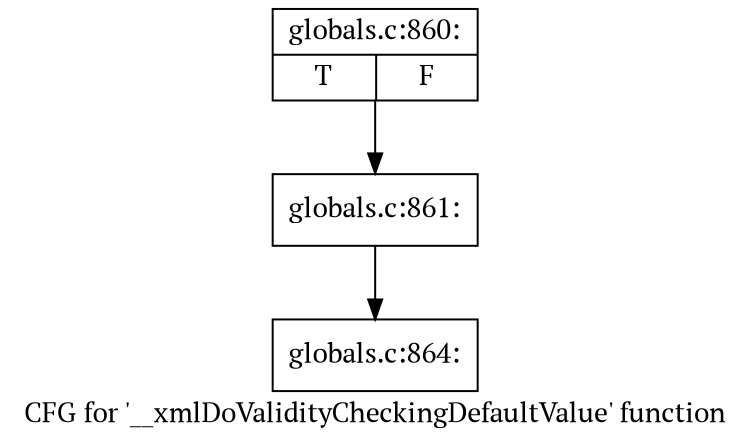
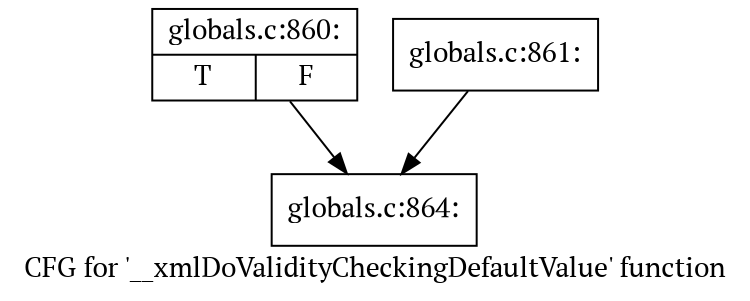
(375, 127) -> (312, 129)
